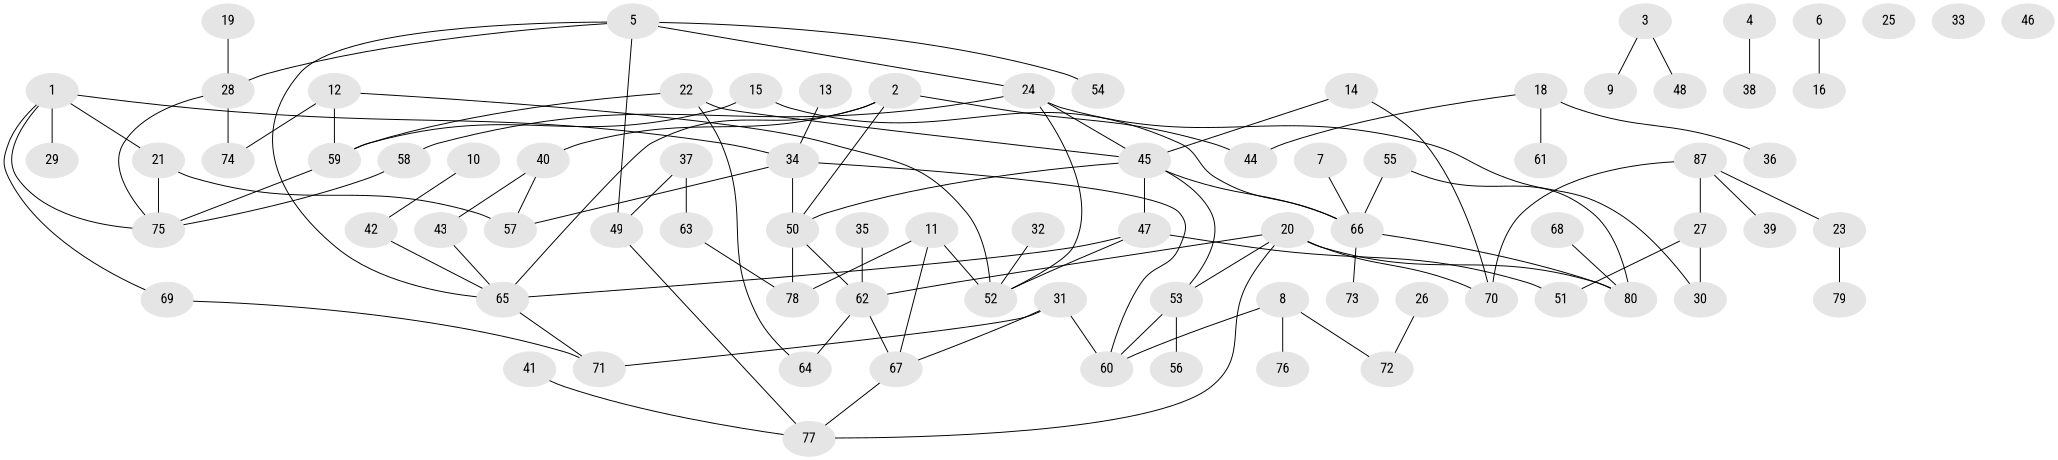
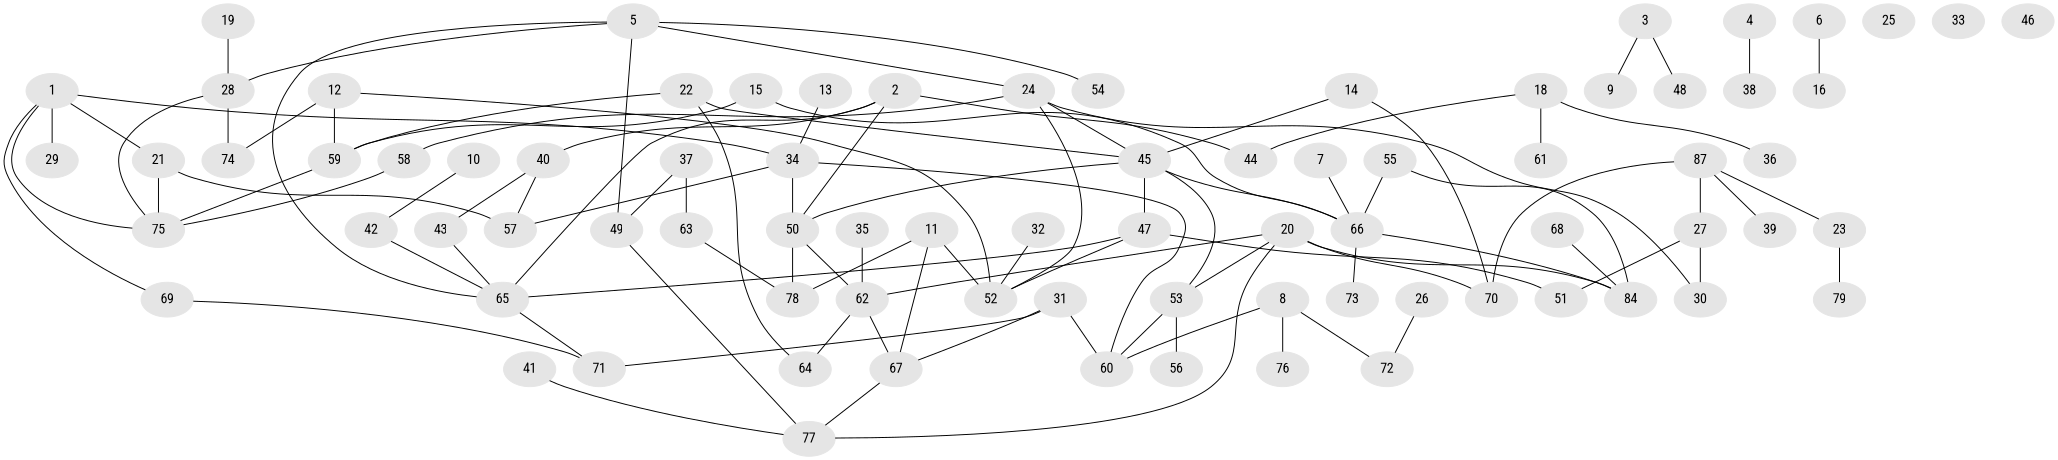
(1631, 300) -> (1631, 300)
